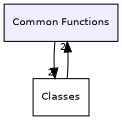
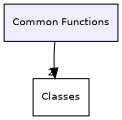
(68, 65) -> none
